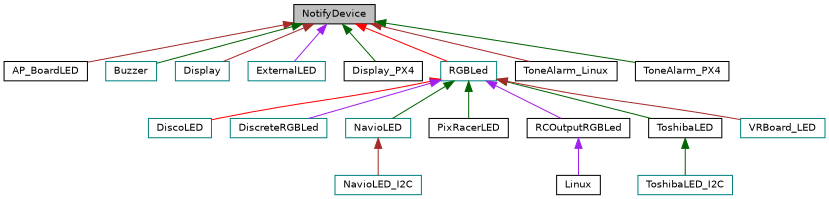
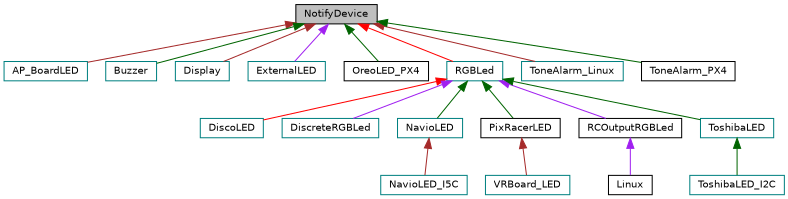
(46, 71) -> (46, 71)
(383, 71) -> (386, 71)
(566, 71) -> (572, 71)
(624, 102) -> (525, 162)
(685, 128) -> (737, 128)
(378, 185) -> (424, 185)
